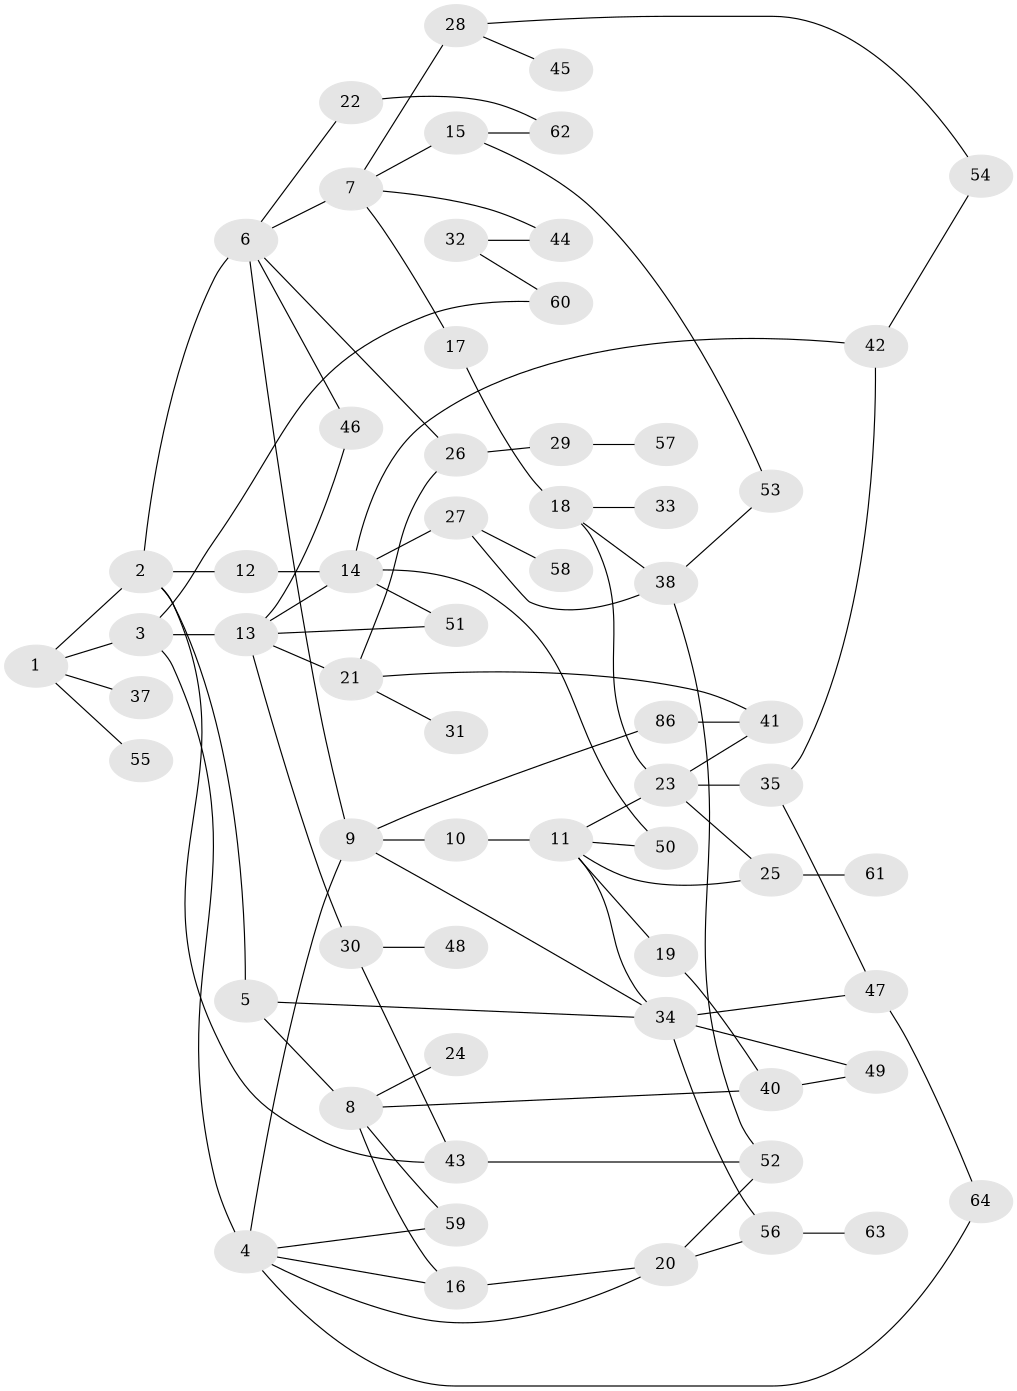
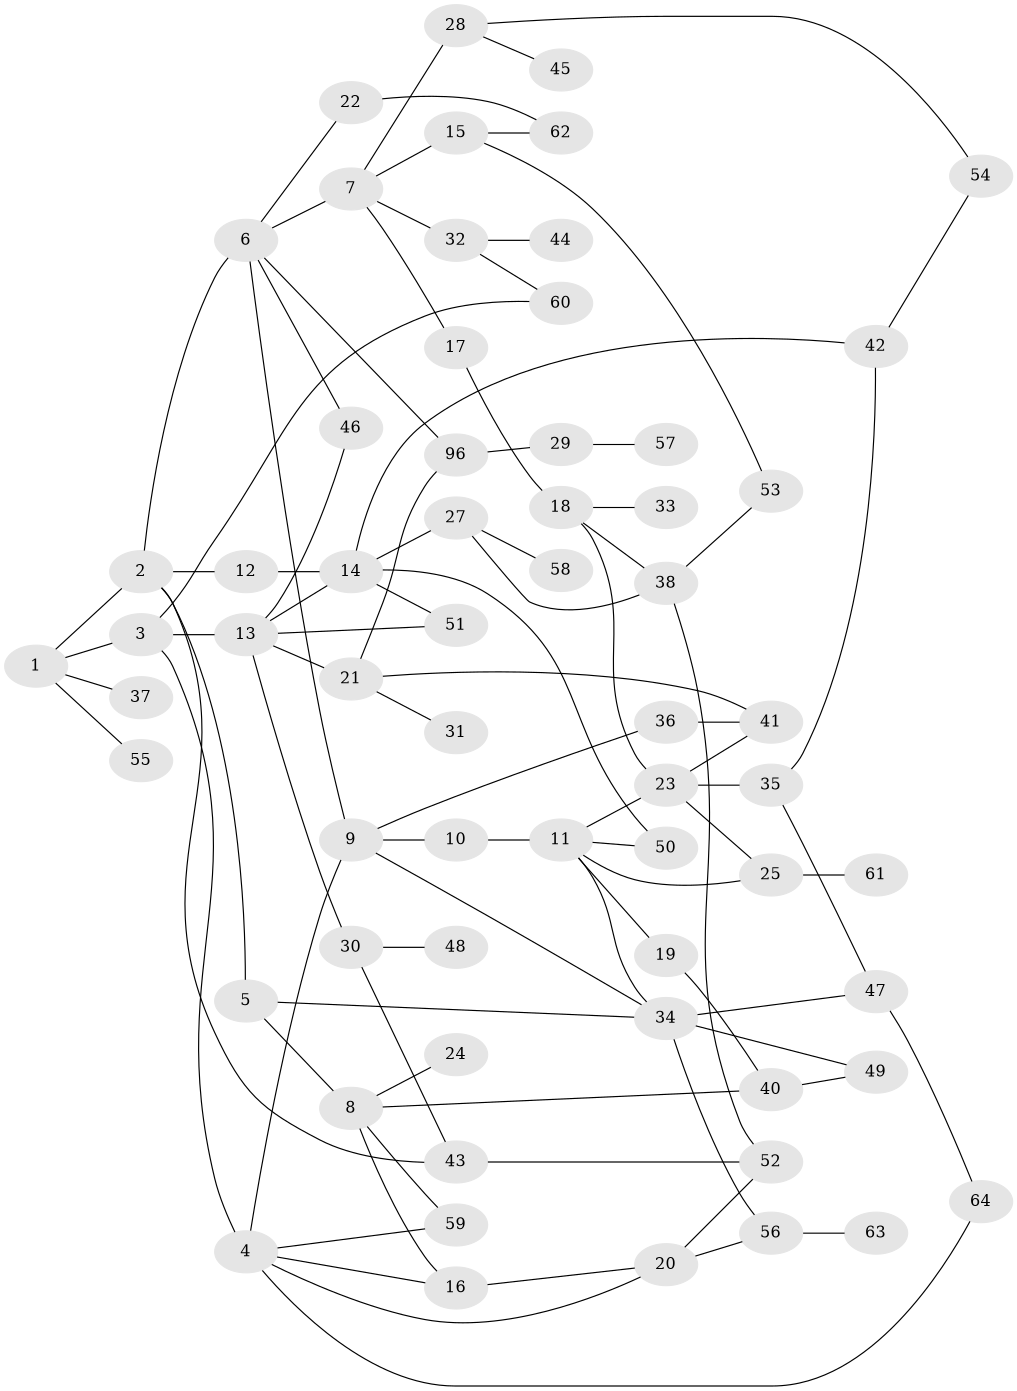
(461, 202) -> (404, 215)
(456, 455) -> (456, 455)
(666, 722) -> (666, 722)
